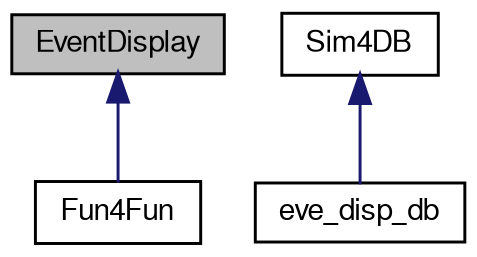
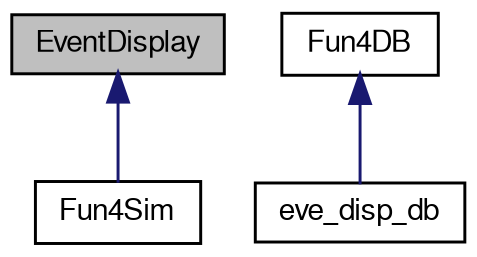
(360, 44) -> (360, 44)
(118, 212) -> (118, 212)
